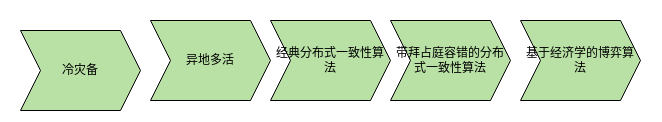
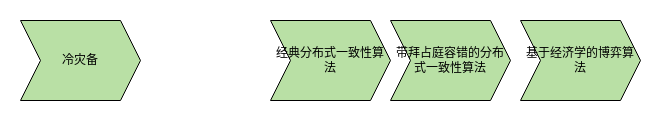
(211, 61) -> none
(81, 71) -> (81, 61)
